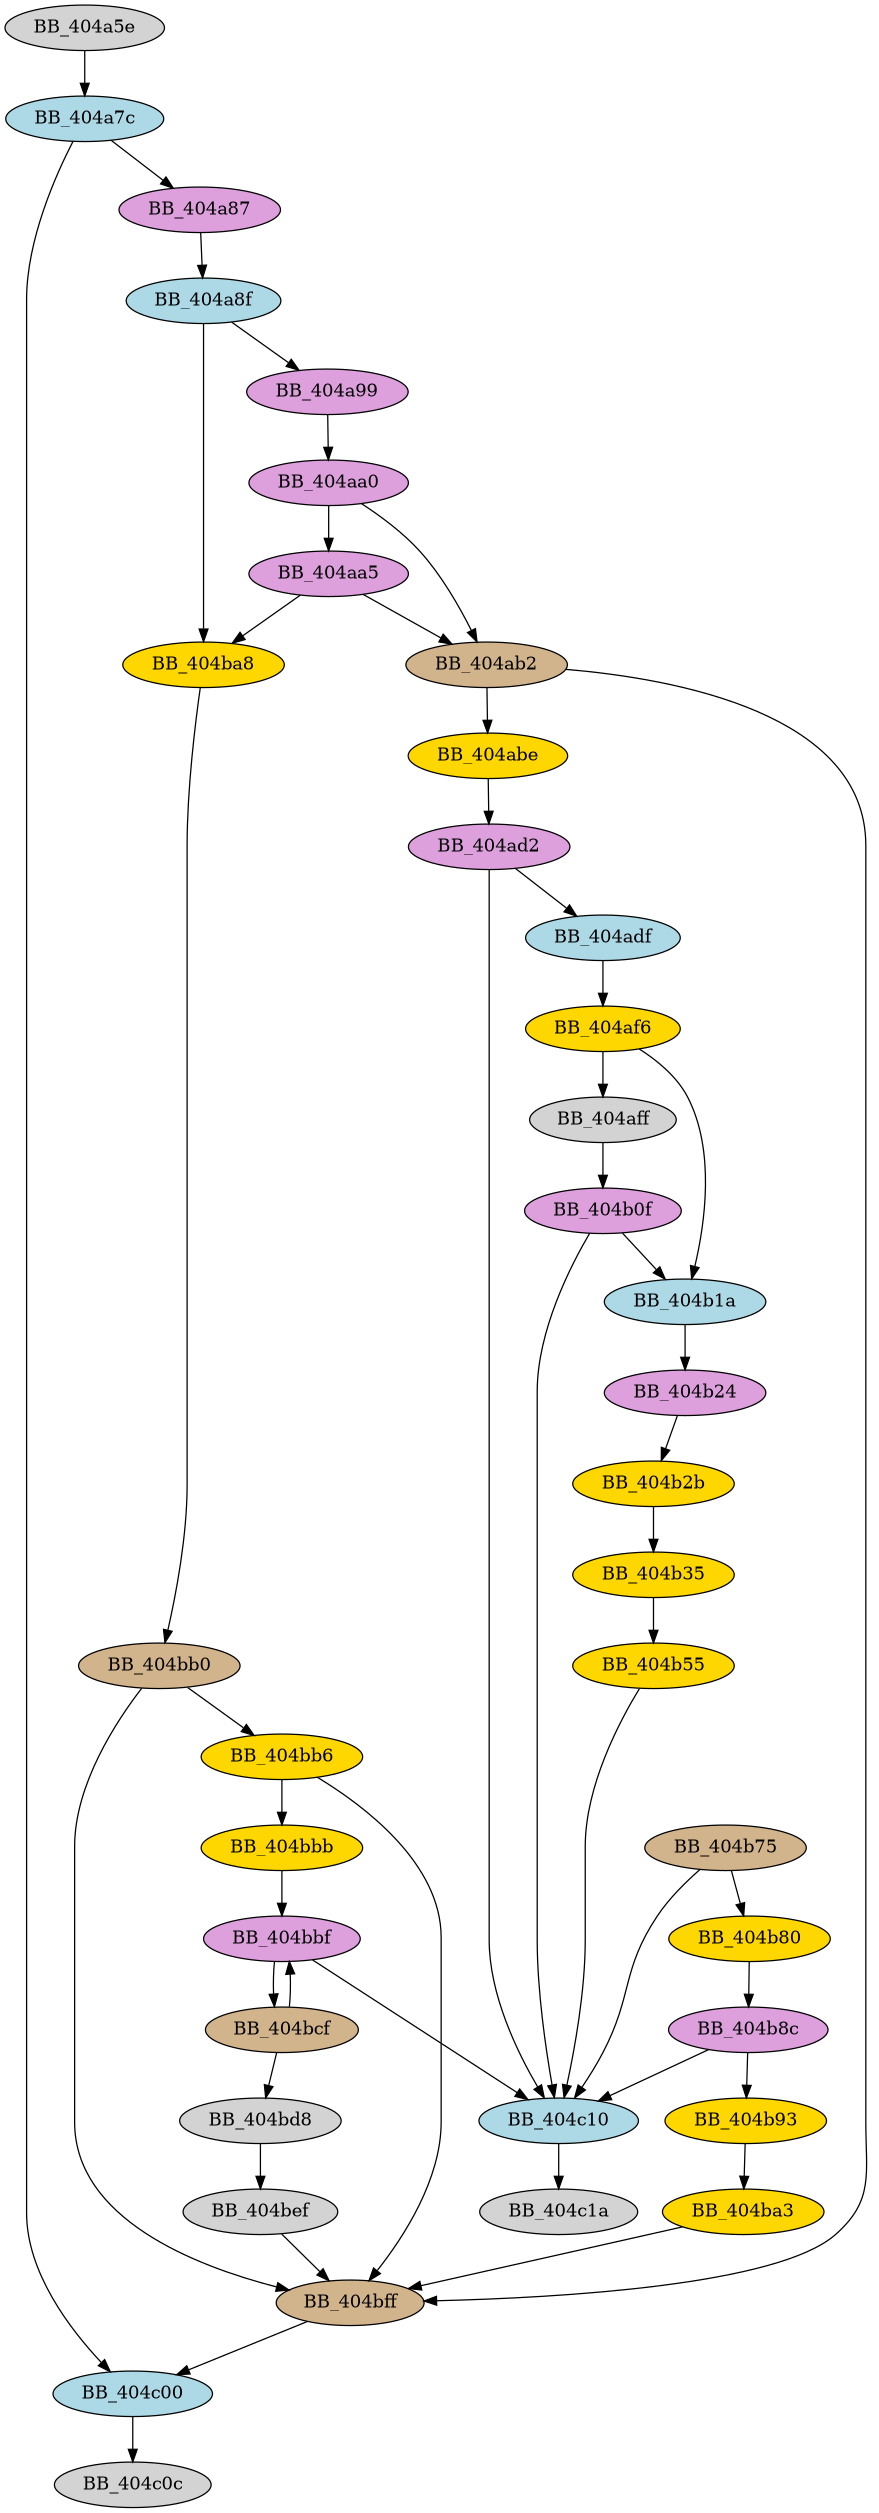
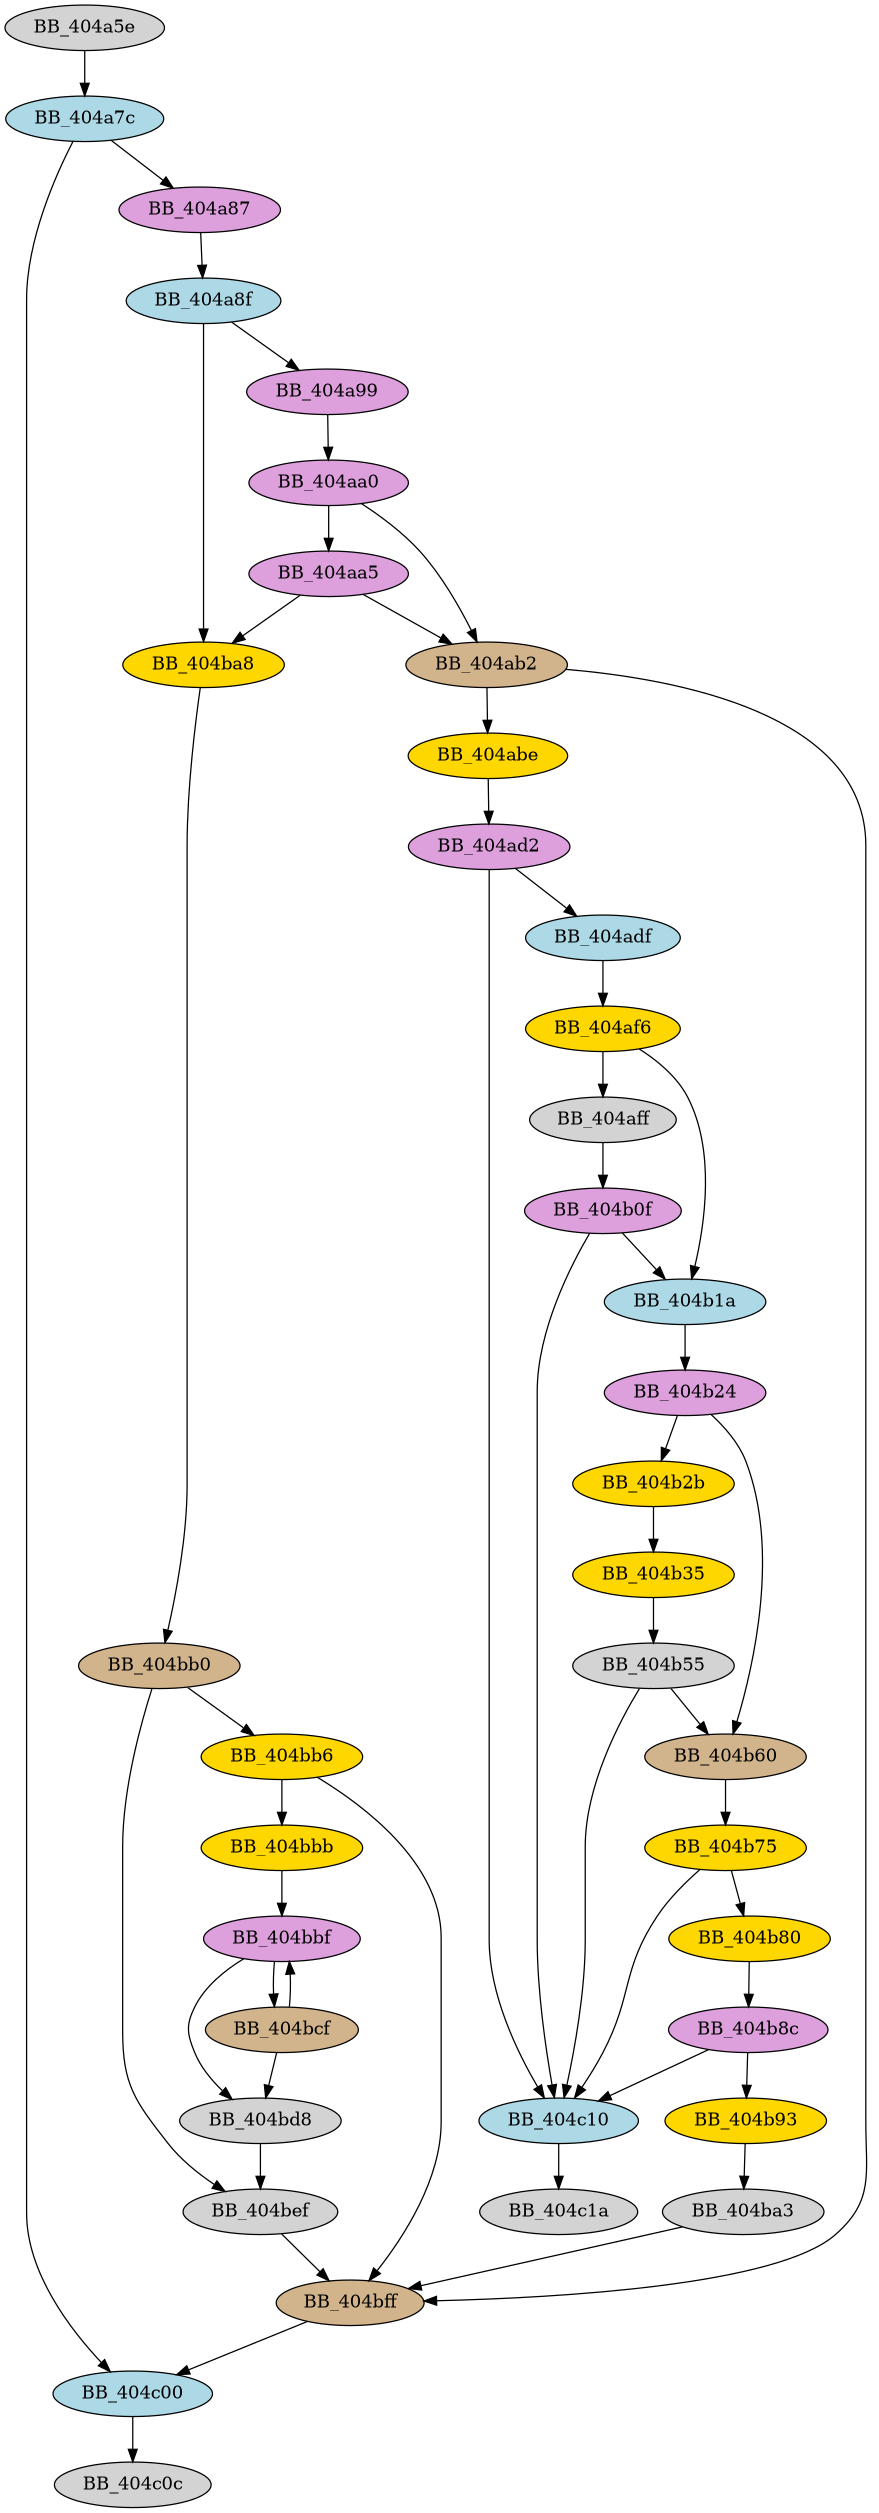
(653, 1666) -> (653, 1666)
none -> (726, 1757)
(726, 1848) -> (726, 1848)
(415, 2026) -> (190, 2019)
(75, 2037) -> (123, 1952)
(743, 2212) -> (743, 2212)
